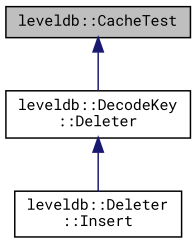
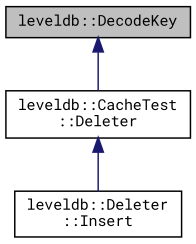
(98, 22) -> (98, 22)
(98, 114) -> (98, 114)
